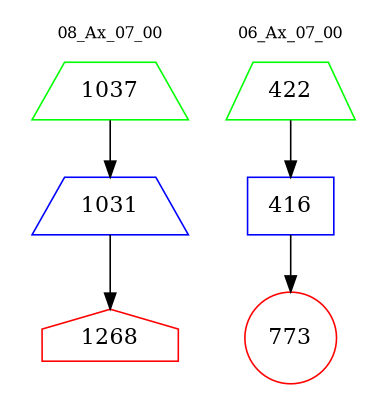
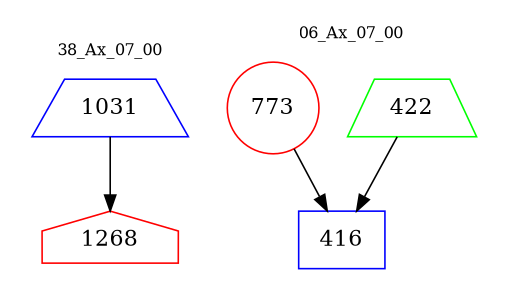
(110, 34) -> (110, 51)
(110, 91) -> none
(291, 255) -> (307, 173)
